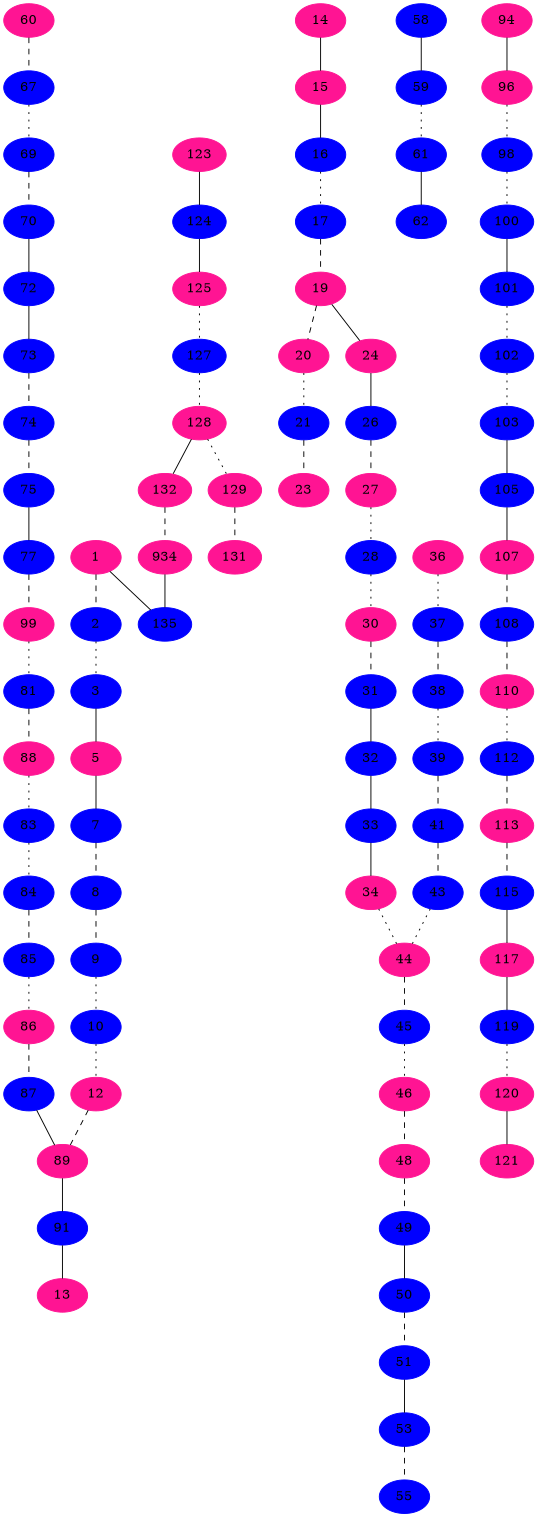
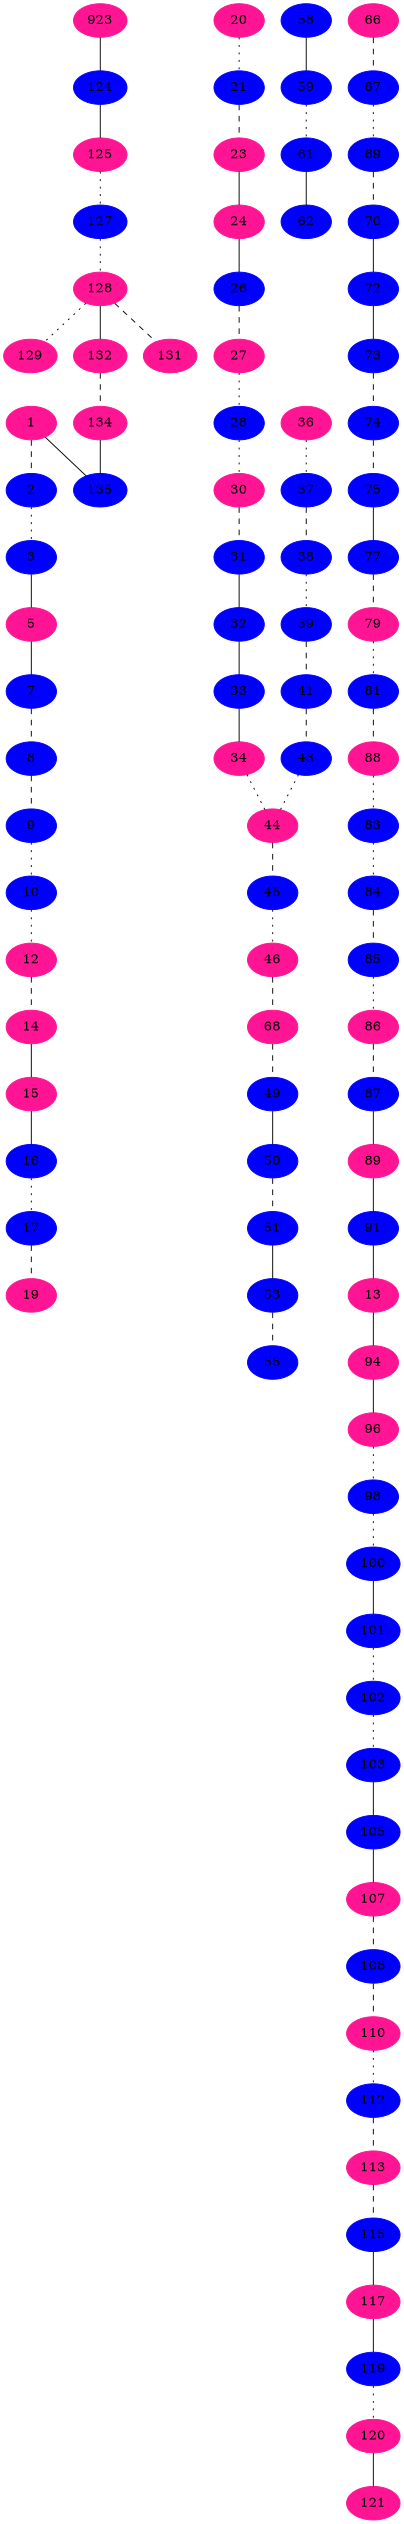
(29, 21) -> (373, 21)
(199, 155) -> (100, 21)
(346, 322) -> (239, 188)
(312, 323) -> none
(235, 524) -> (135, 323)
(165, 557) -> (100, 423)
(29, 624) -> (373, 624)
(79, 1128) -> (31, 994)
(404, 1161) -> (273, 1027)
none -> (373, 1329)
